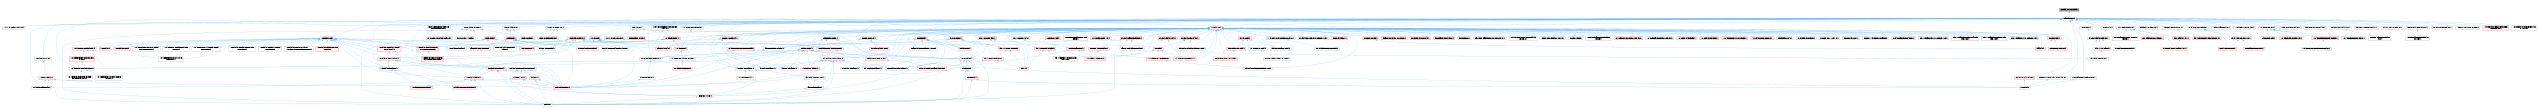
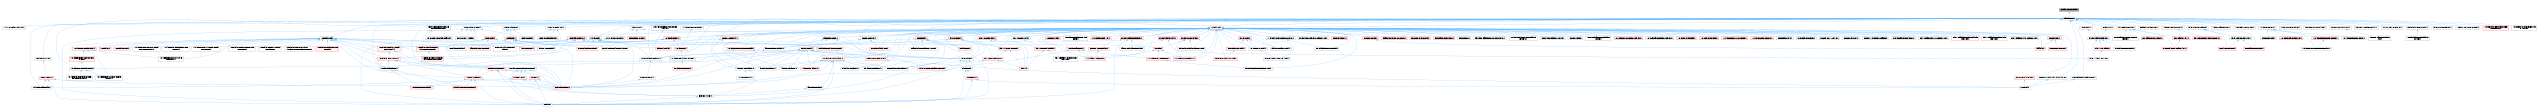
(2098, 59) -> (2098, 59)
(815, 78) -> none
